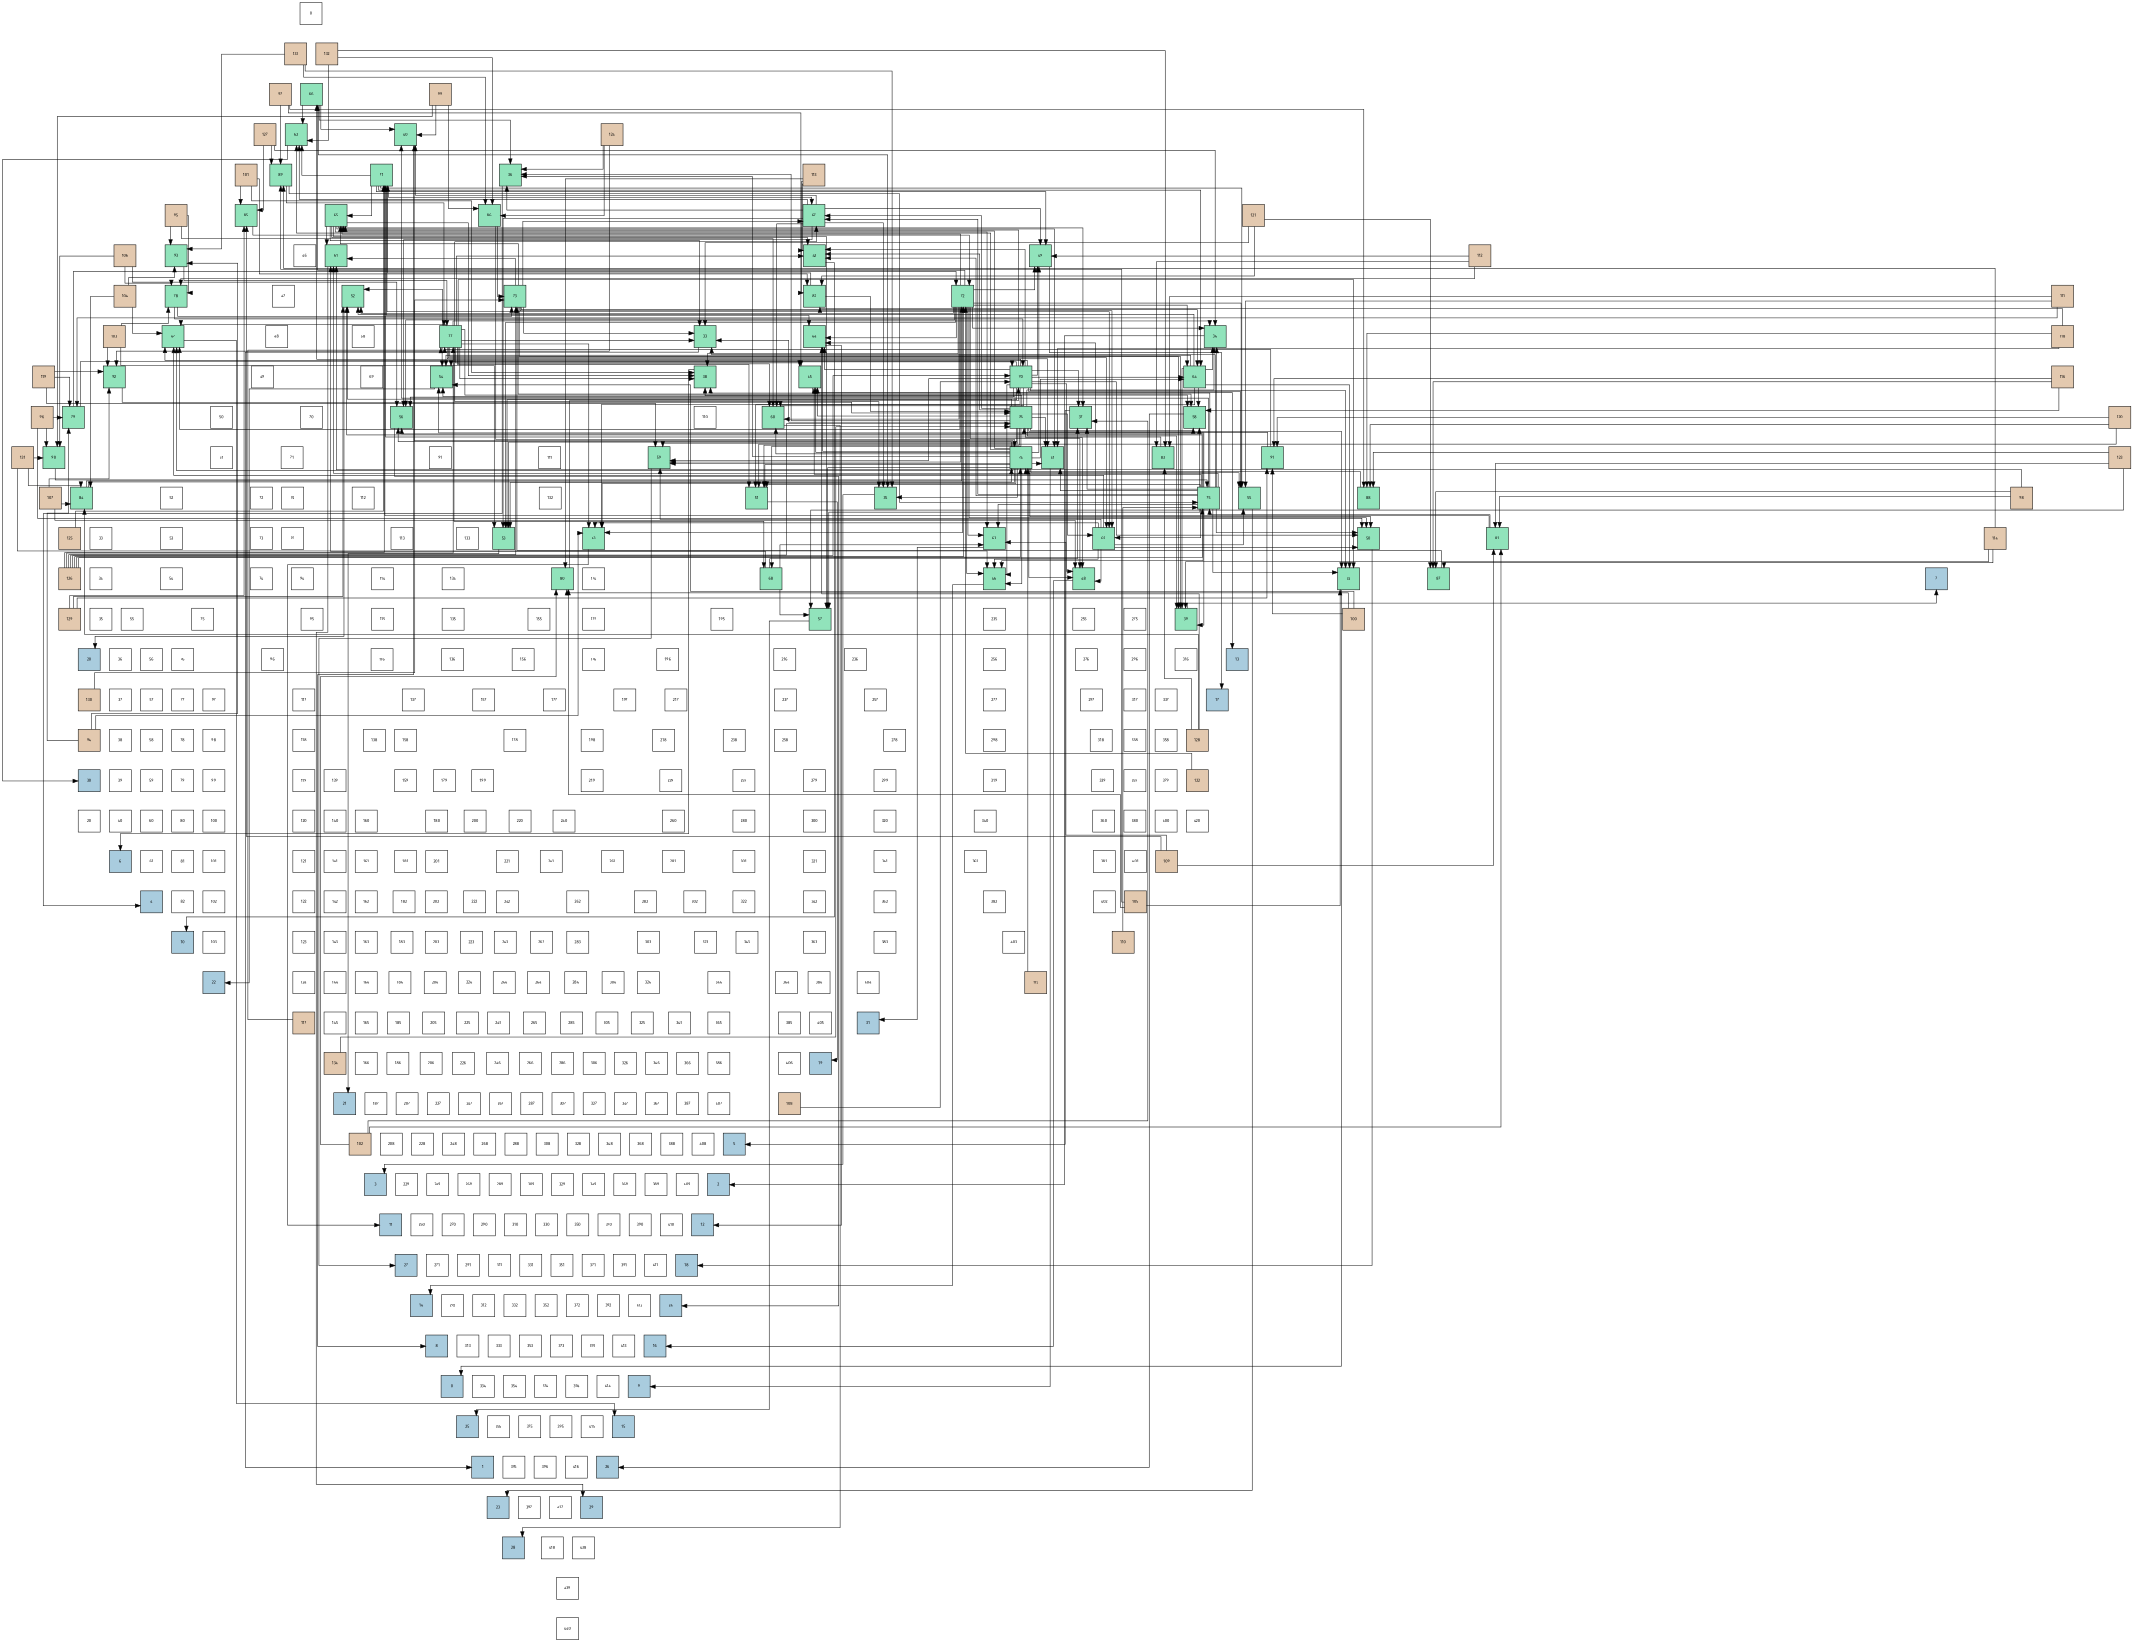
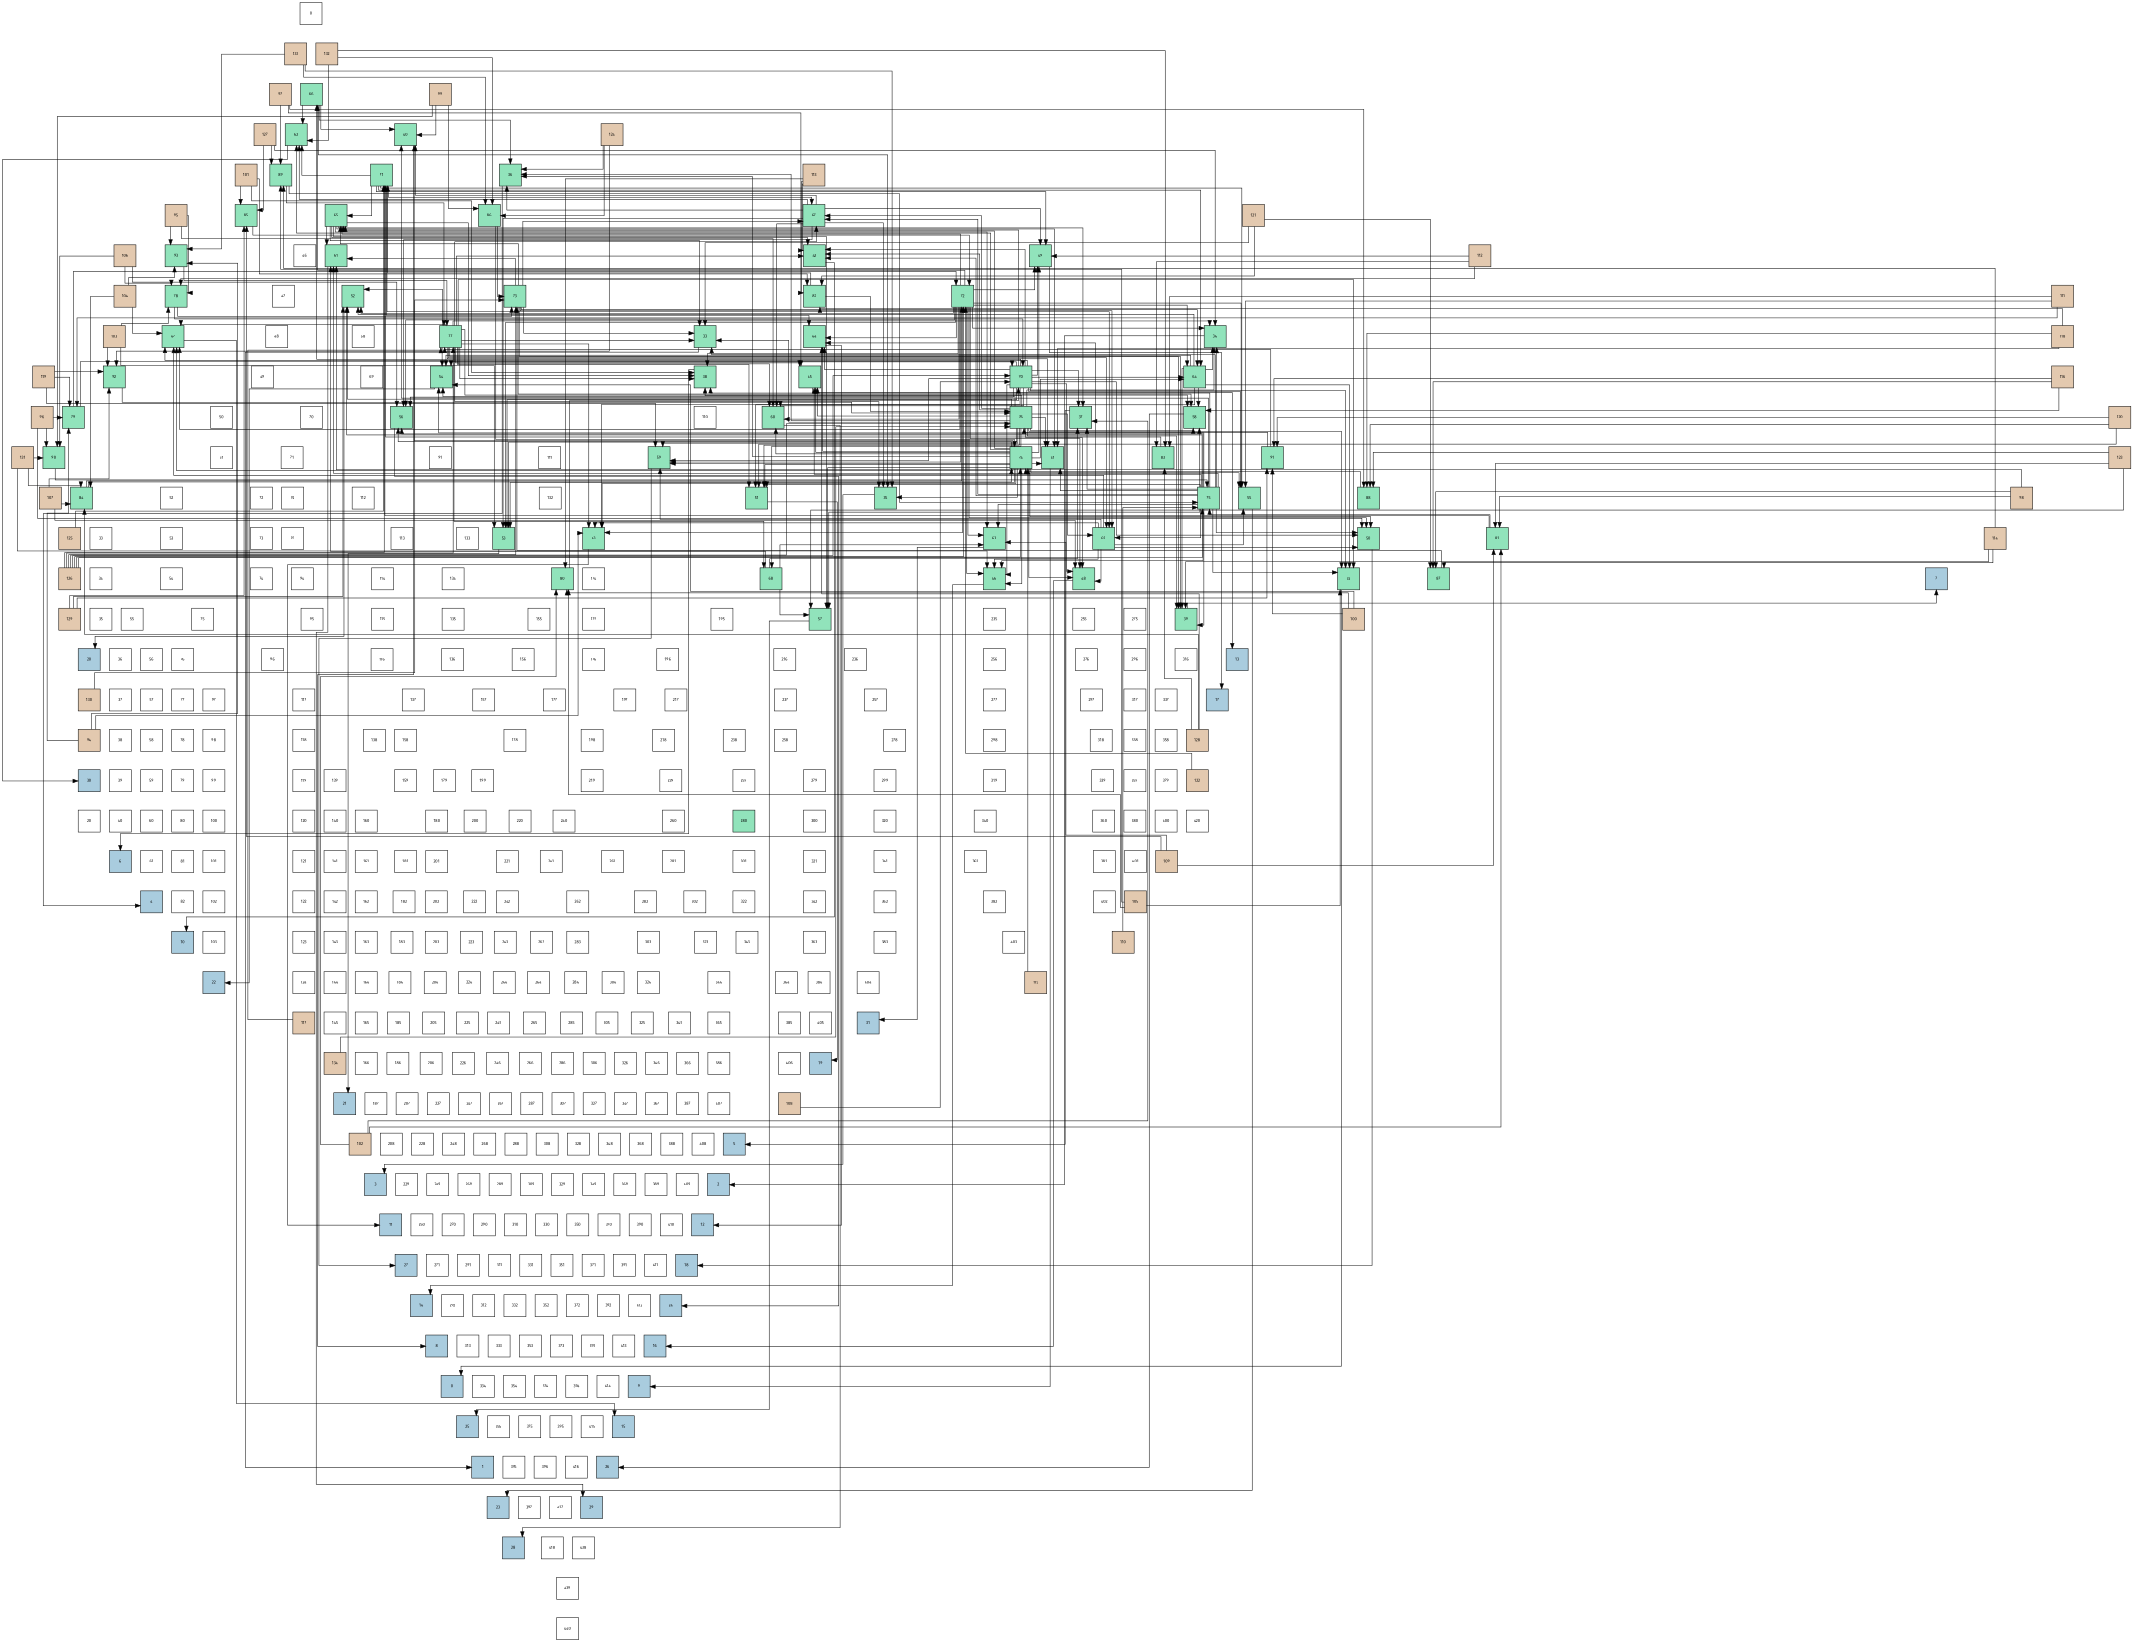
(744, 821) -> (744, 821)
